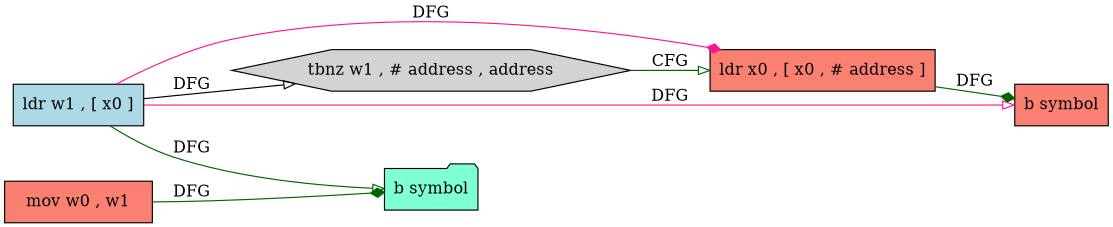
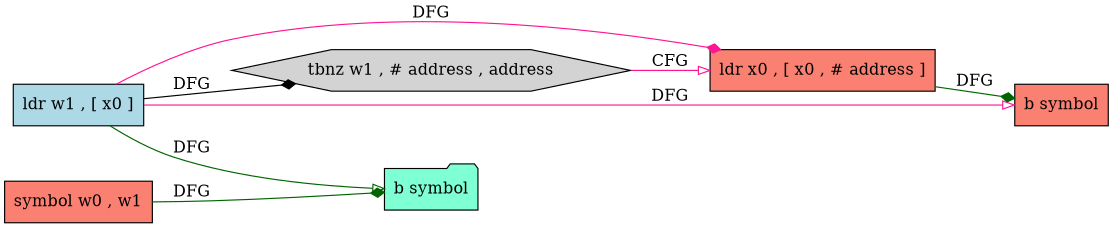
(665, 70) -> (665, 70)
(214, 92) -> (214, 92)
(78, 202) -> (78, 202)
